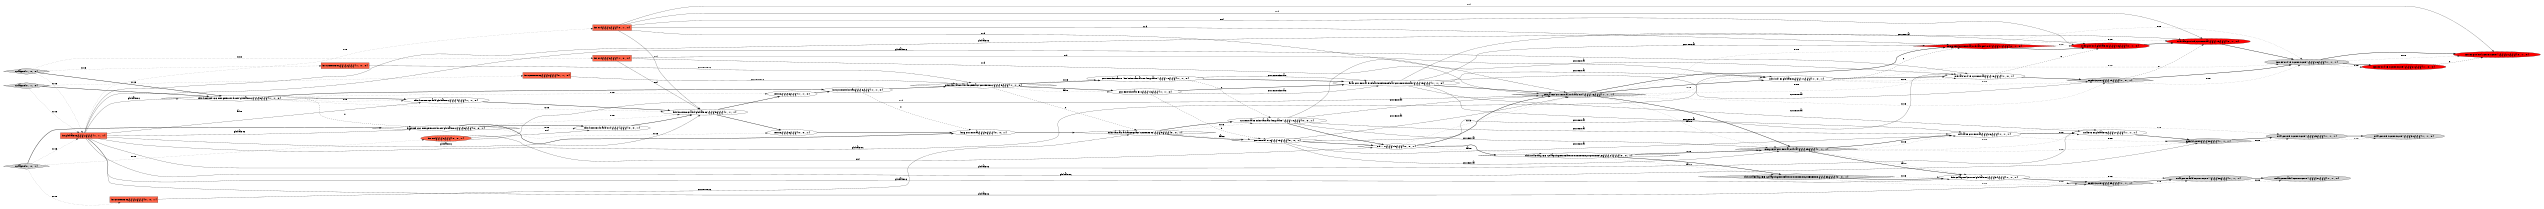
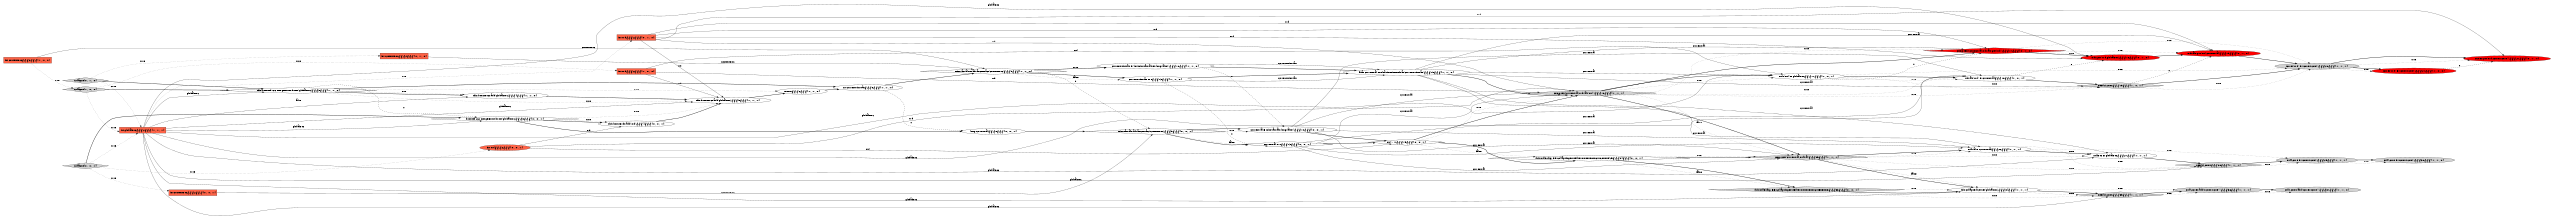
(182, 68) -> (50, 78)
(792, 133) -> none
